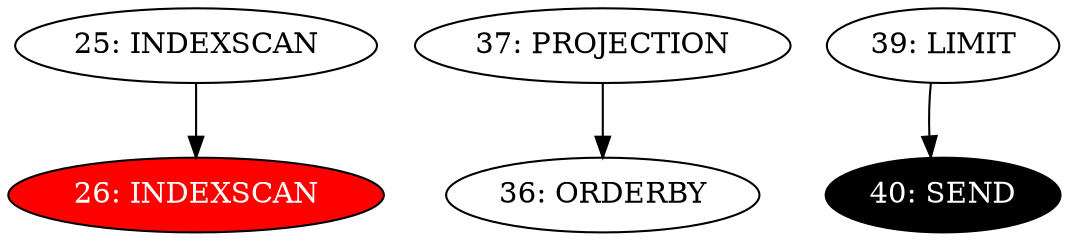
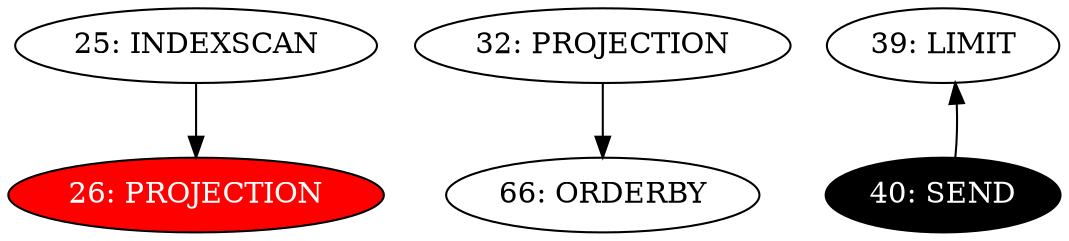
(603, 46) -> (603, 46)
(929, 110) -> (957, 130)
(196, 195) -> (196, 195)
(603, 195) -> (603, 195)
